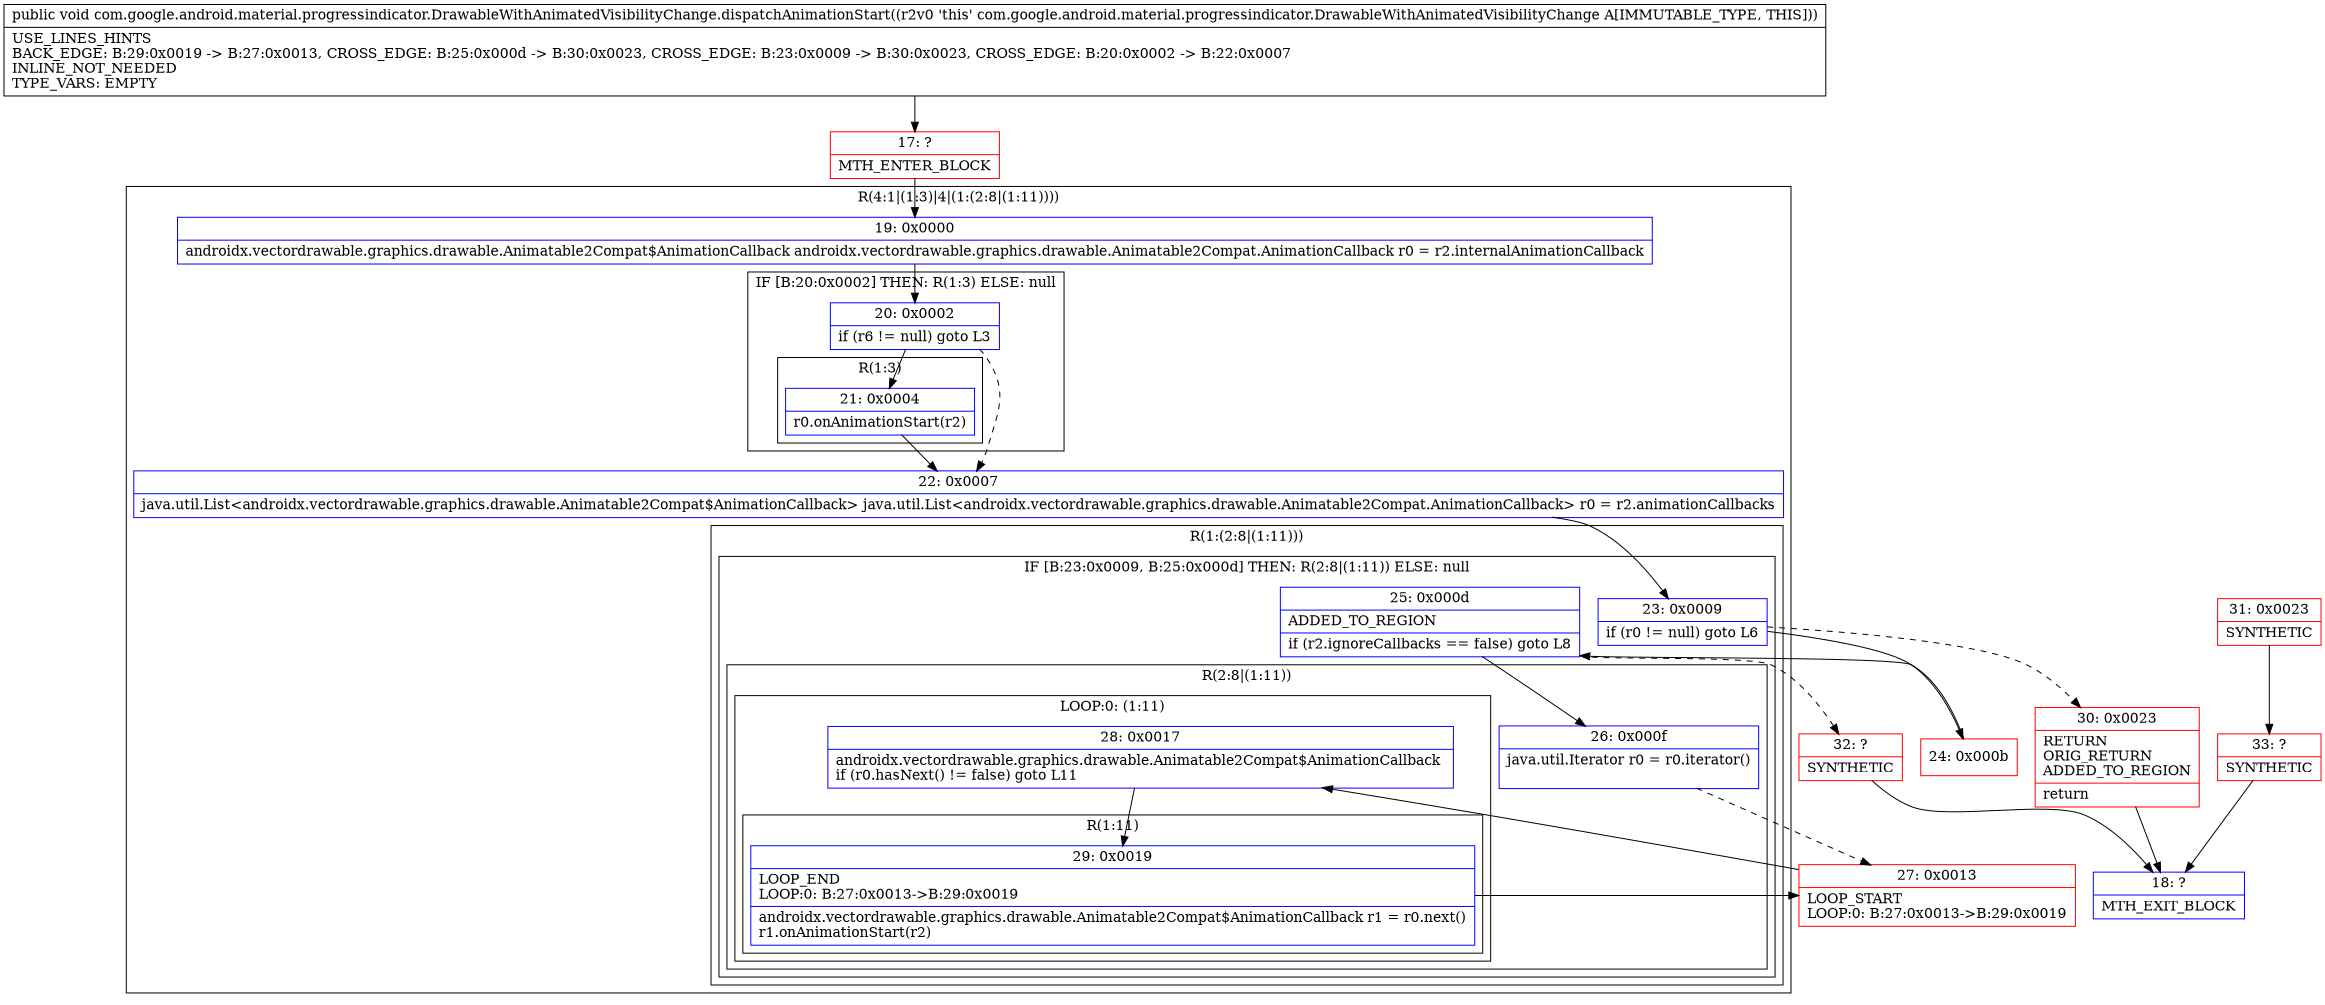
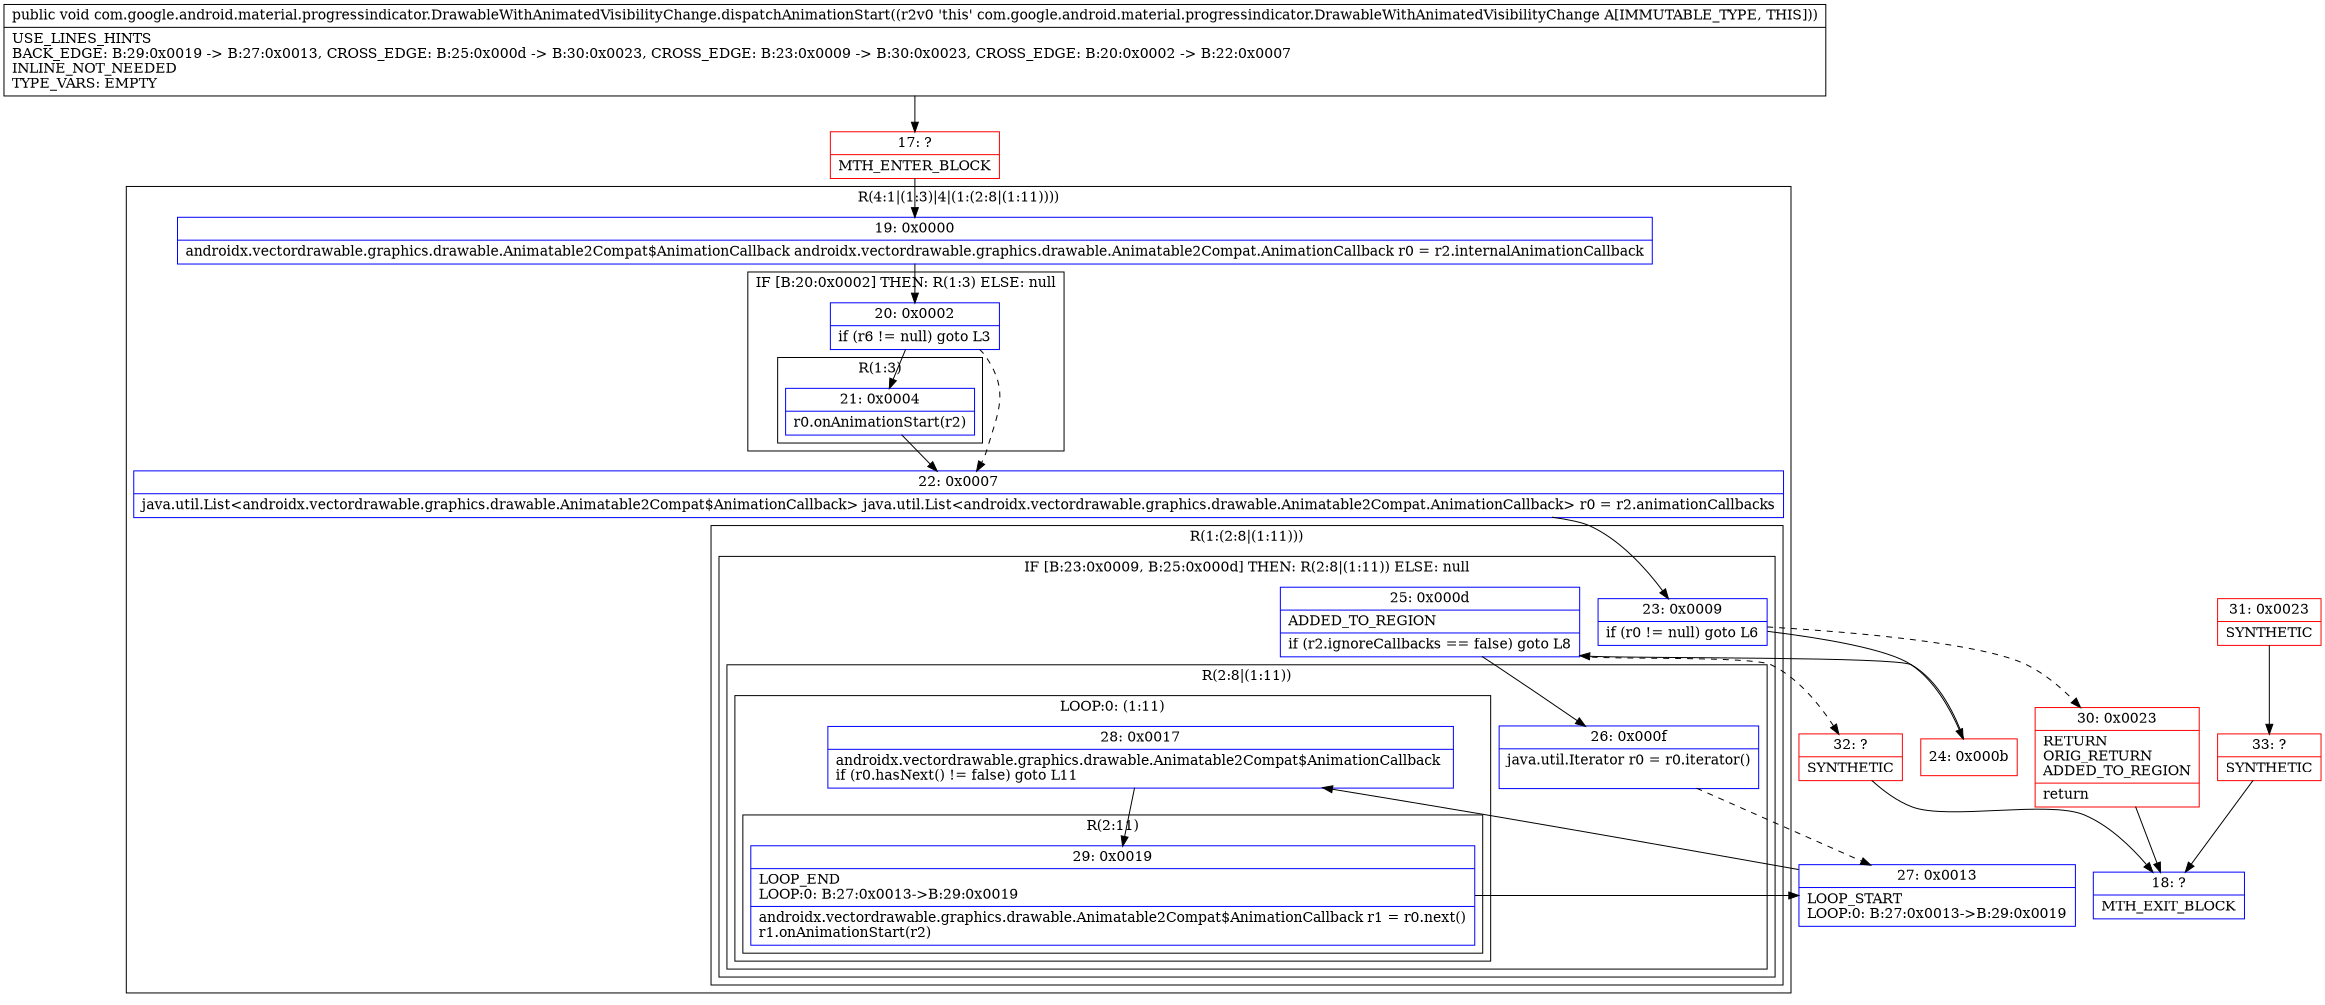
(1113, 826) -> (1113, 826)
(1937, 895) -> (1937, 895)
